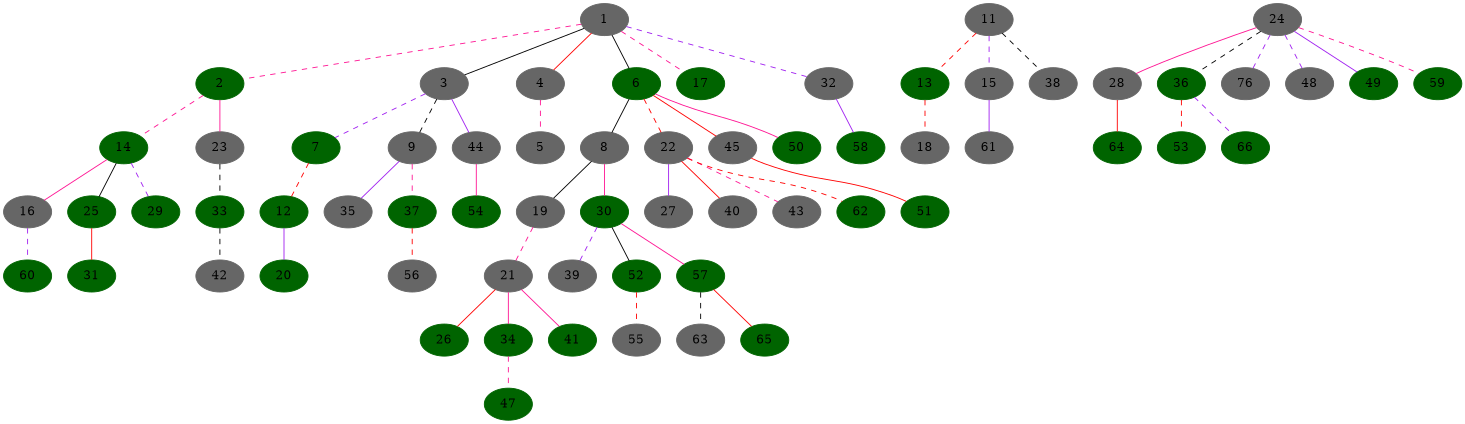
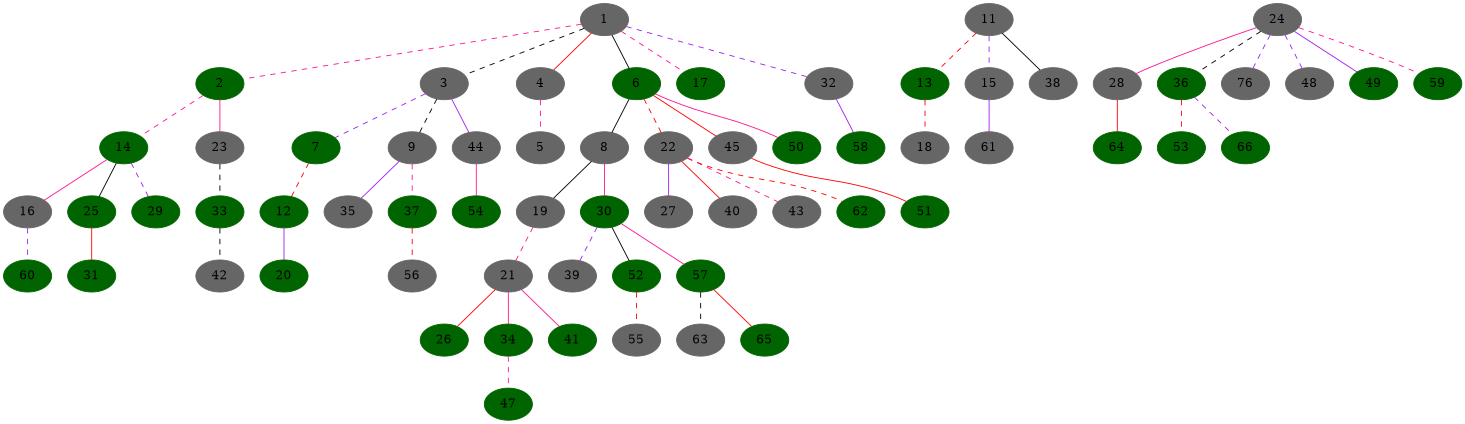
(524, 52) -> (524, 52)
(1021, 52) -> (1021, 52)
